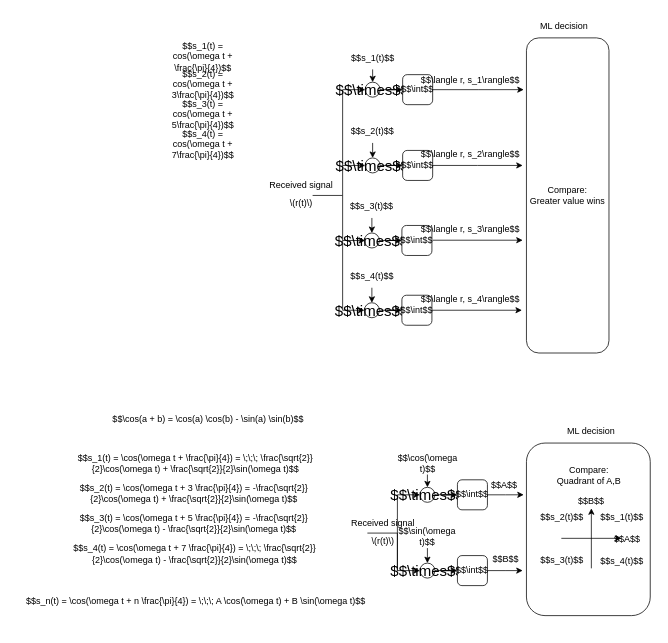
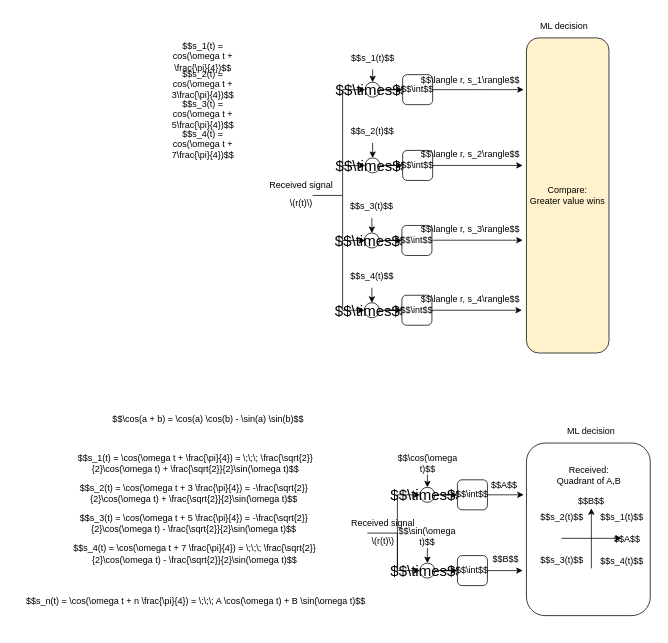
(567, 195) -> (567, 195)
(589, 475) -> (589, 475)
